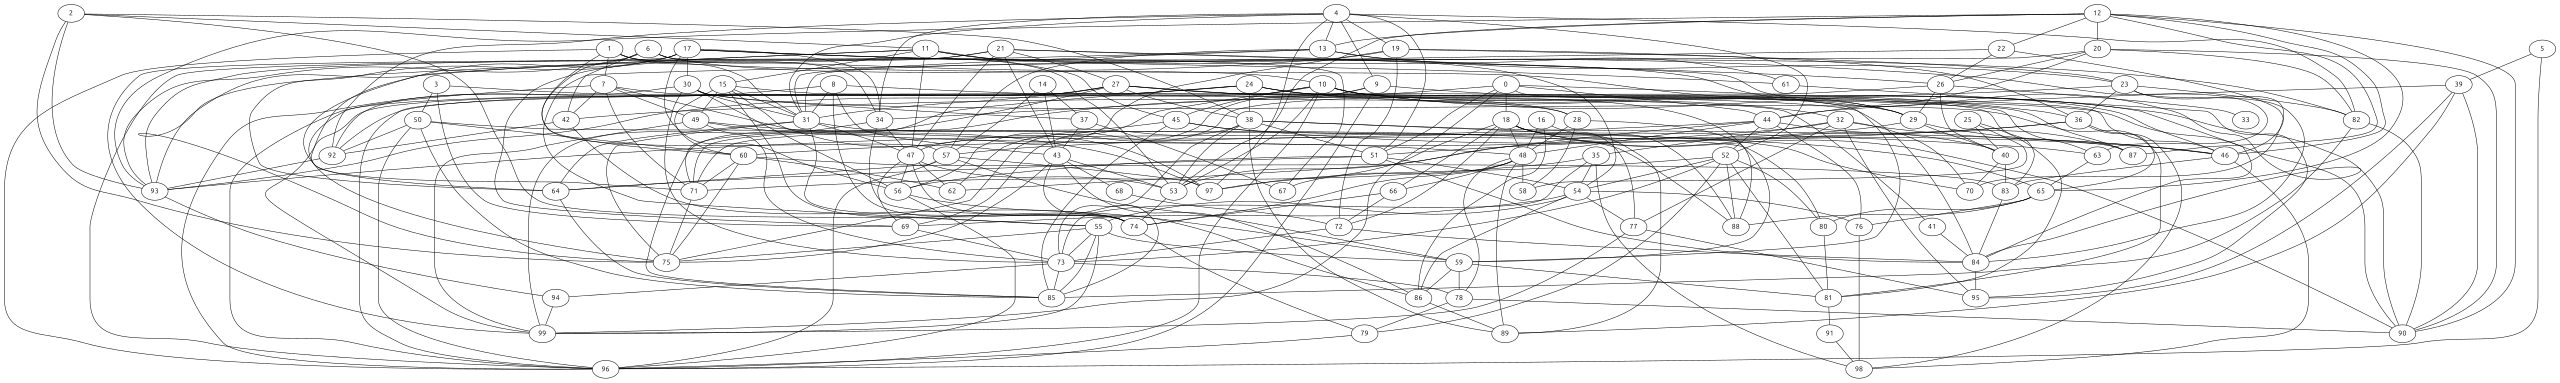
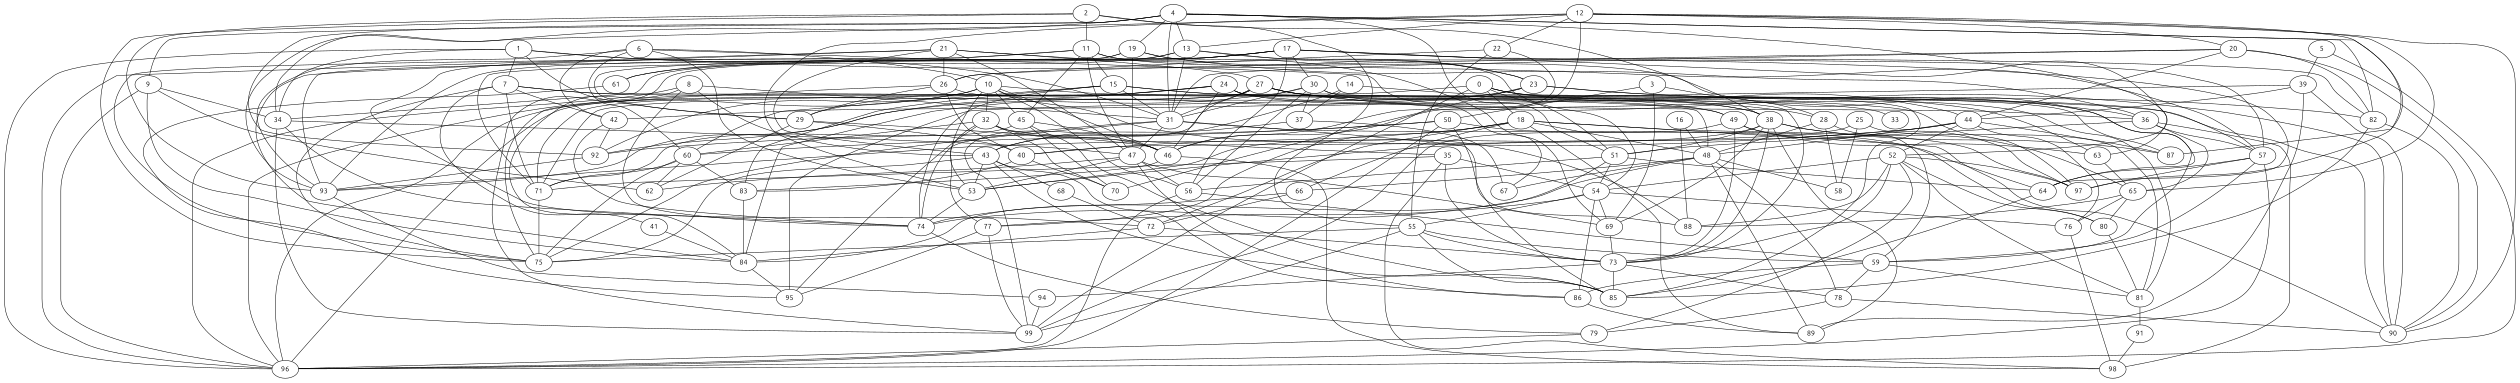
(1477, 201) -> none
